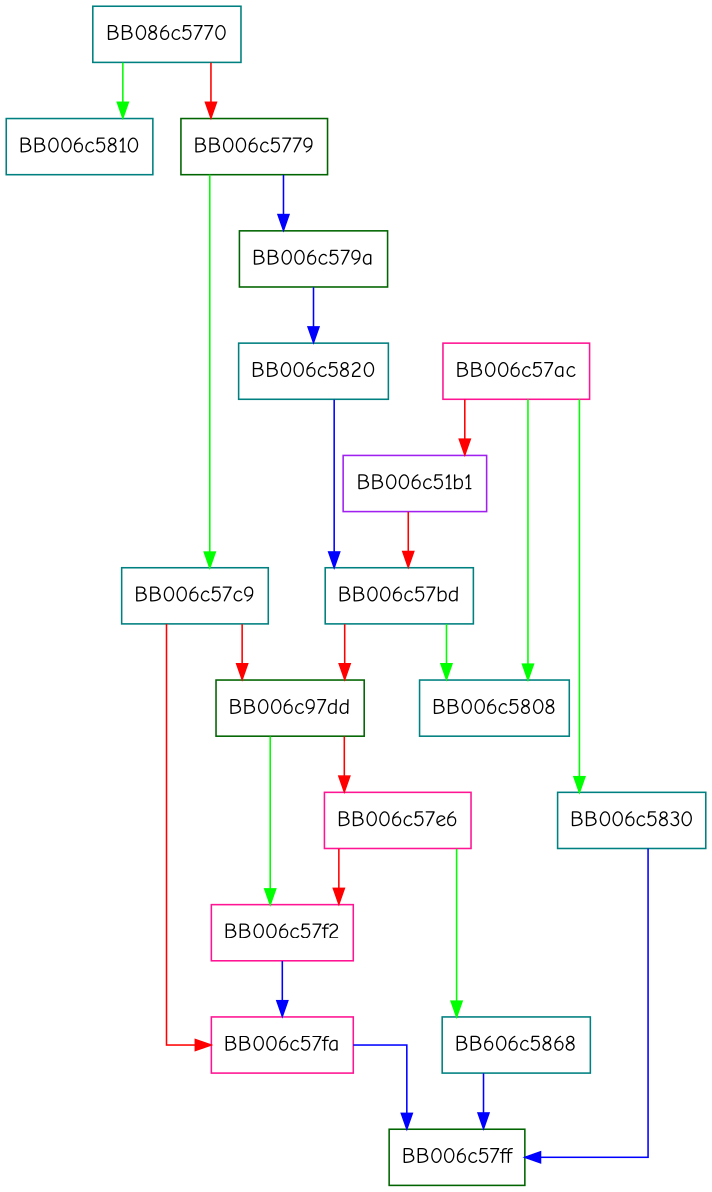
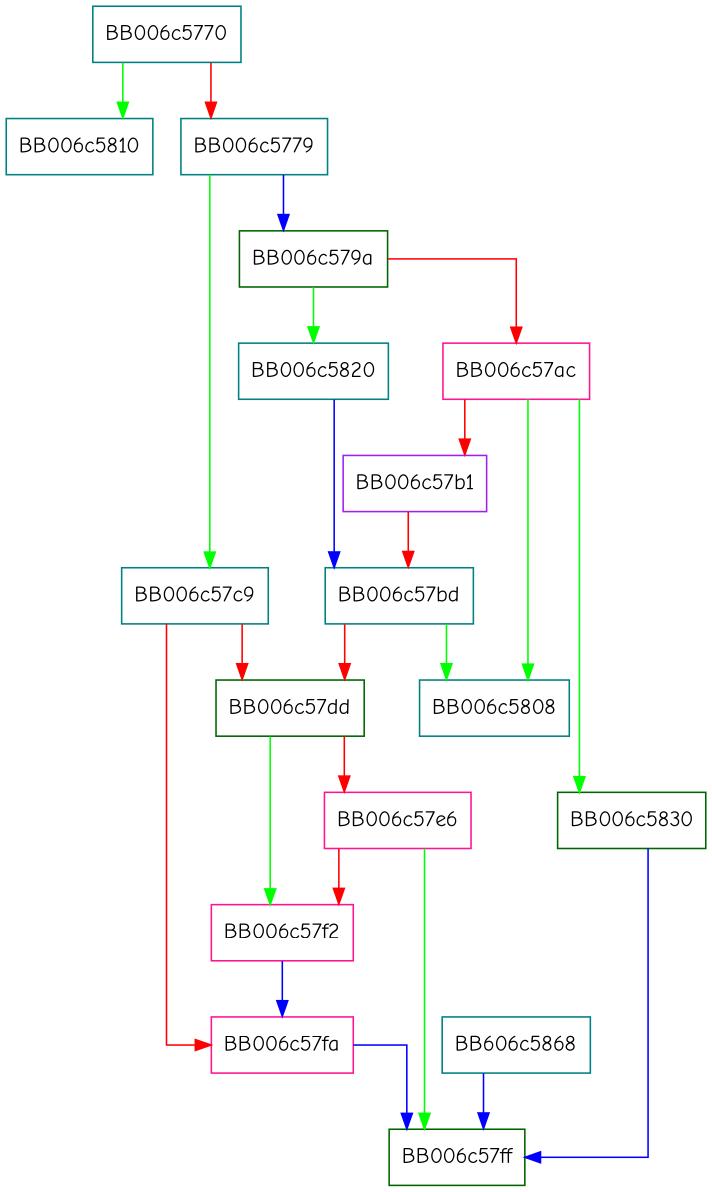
(167, 34) -> (167, 34)
(254, 147) -> (254, 147)
none -> (486, 259)
(314, 307) -> (314, 307)
(415, 484) -> (415, 484)
(290, 708) -> (290, 708)
(632, 820) -> (632, 820)
(457, 925) -> (425, 981)
